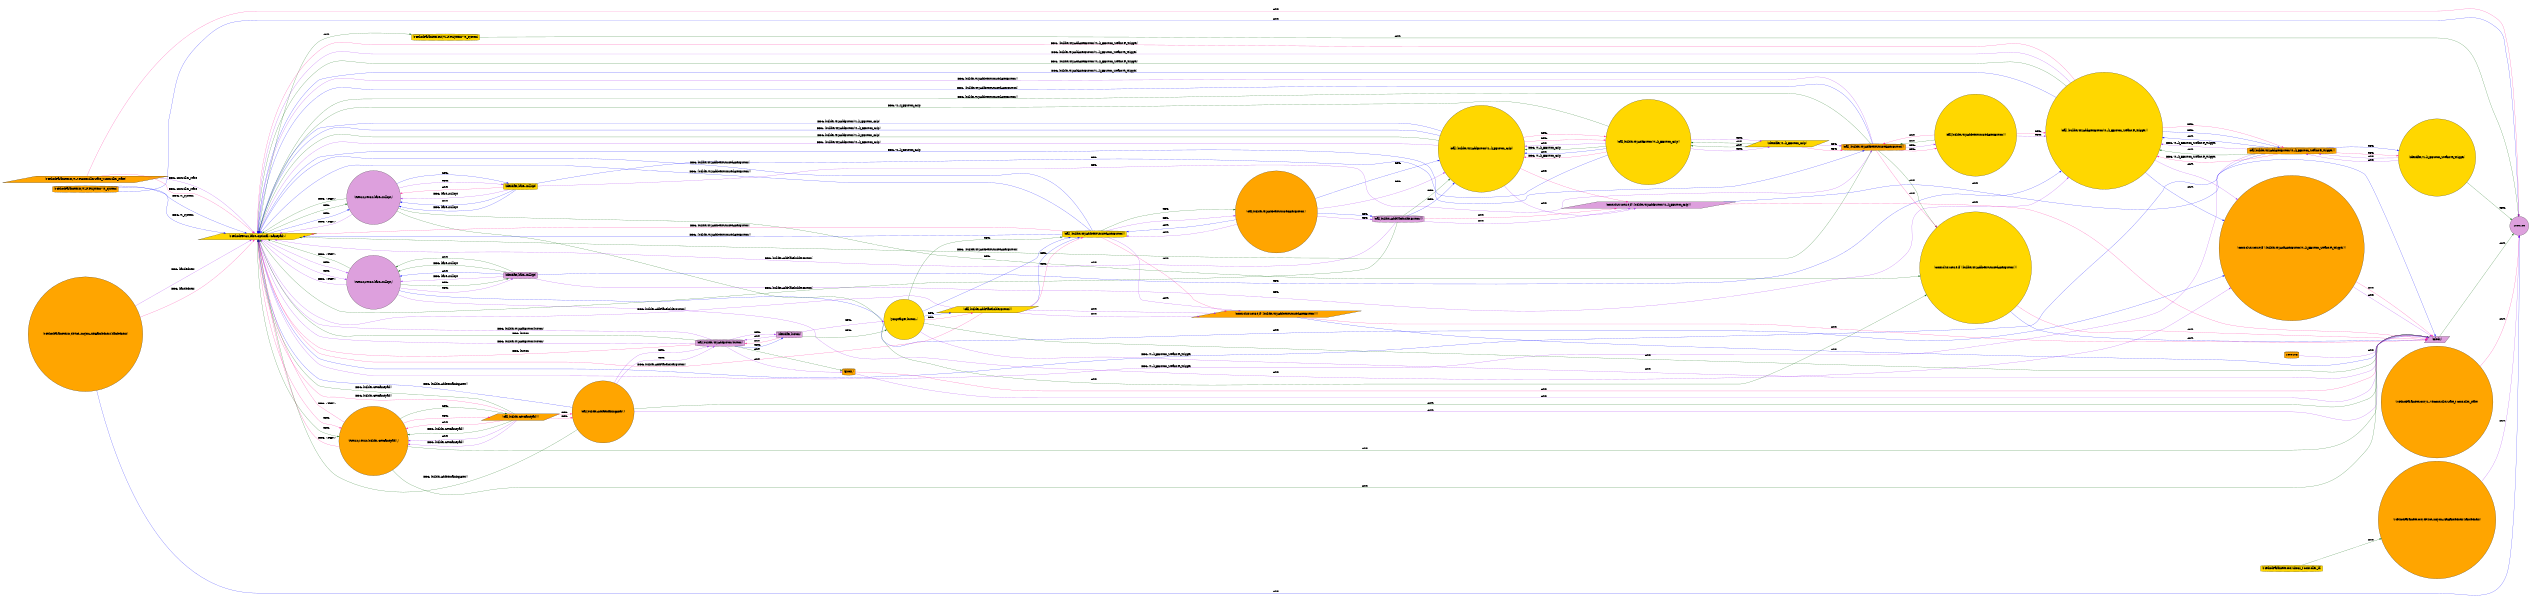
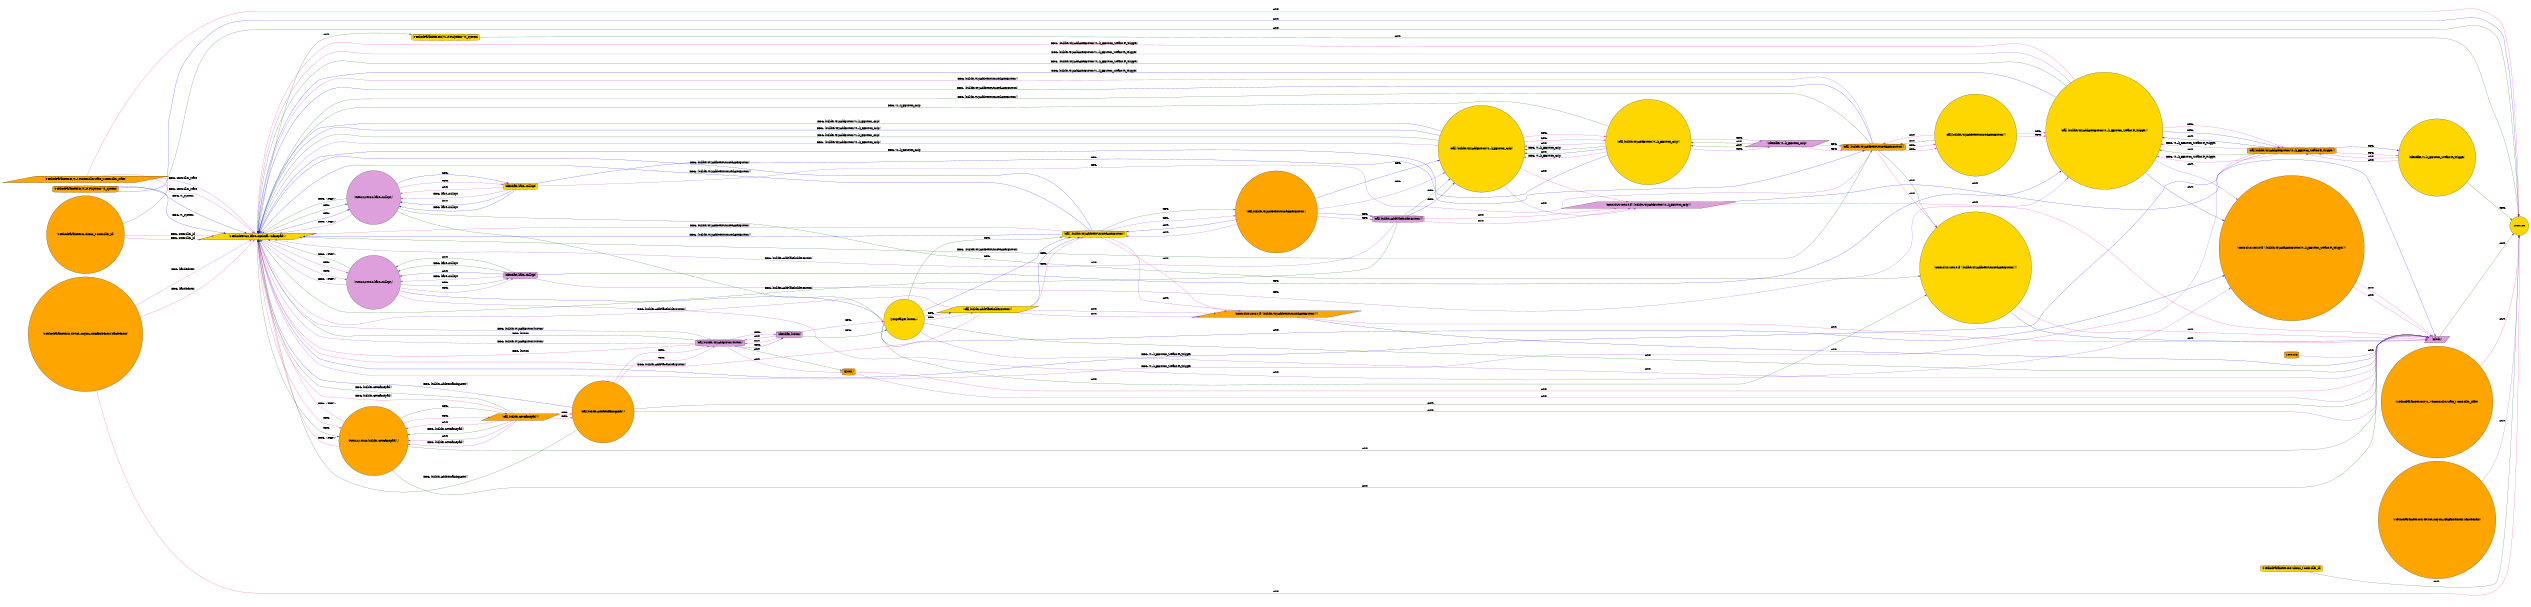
(1787, 144) -> (1787, 144)
(2519, 226) -> (2519, 226)
none -> (85, 235)
(2341, 552) -> (2507, 506)
(1417, 593) -> (1417, 593)
